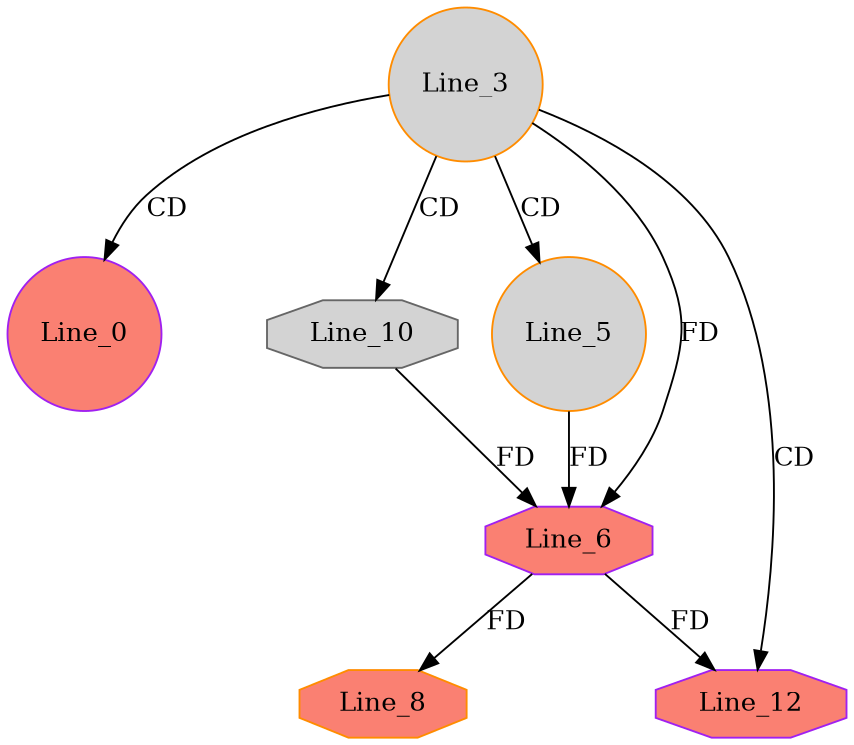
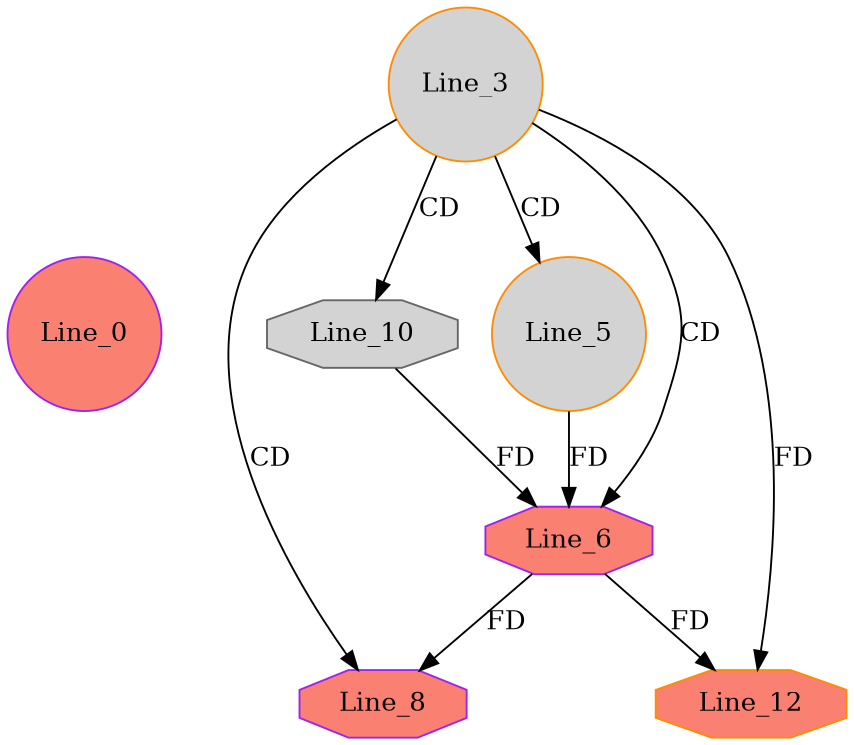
(234, 140) -> (229, 366)
(700, 334) -> (700, 334)
(794, 459) -> (794, 459)
(383, 704) -> (383, 704)
(751, 704) -> (751, 704)
